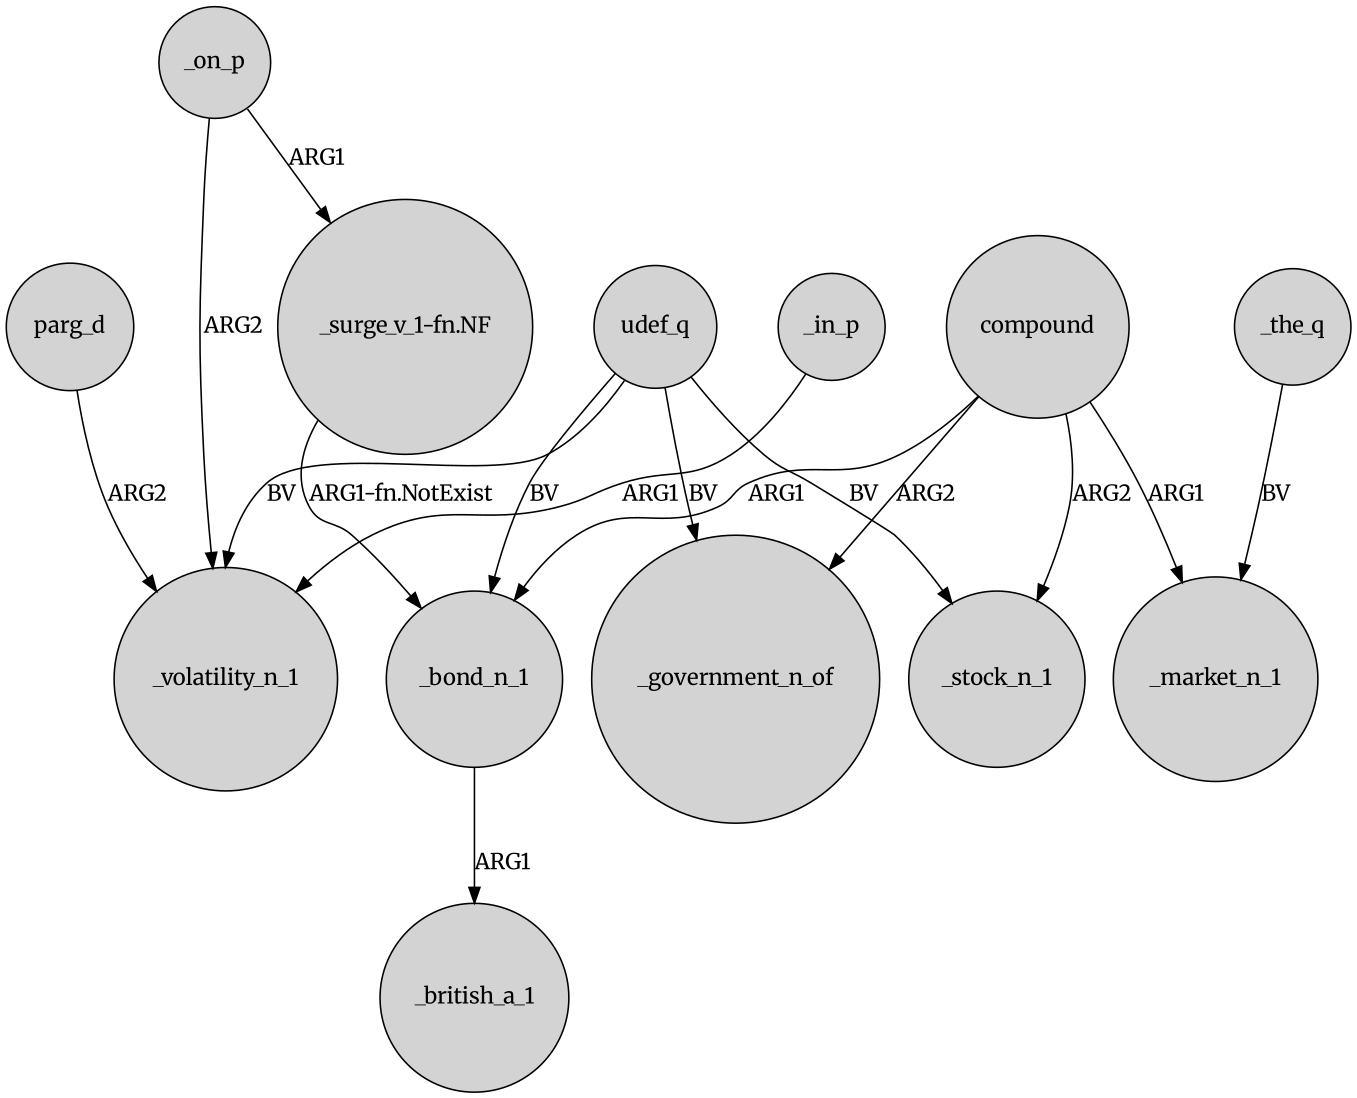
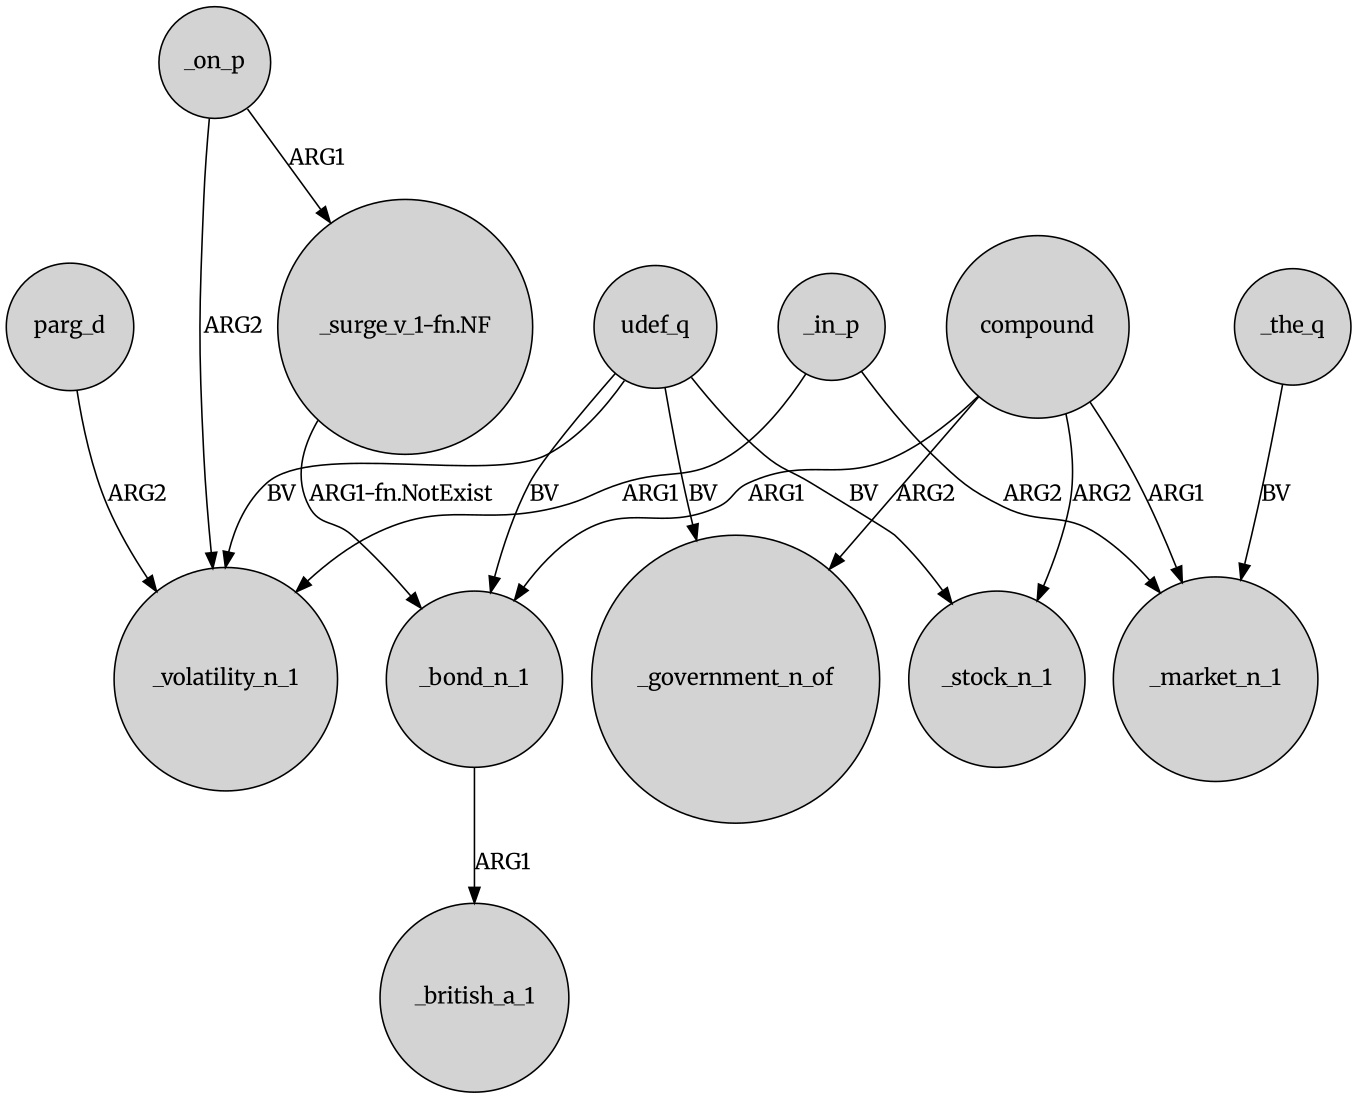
none -> (990, 500)
